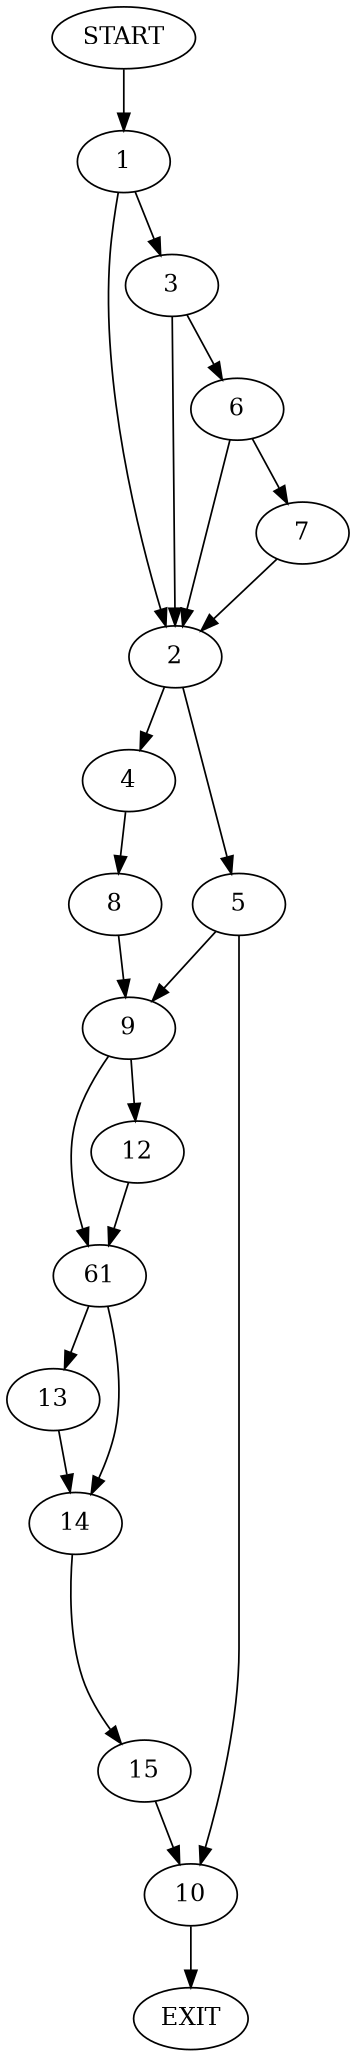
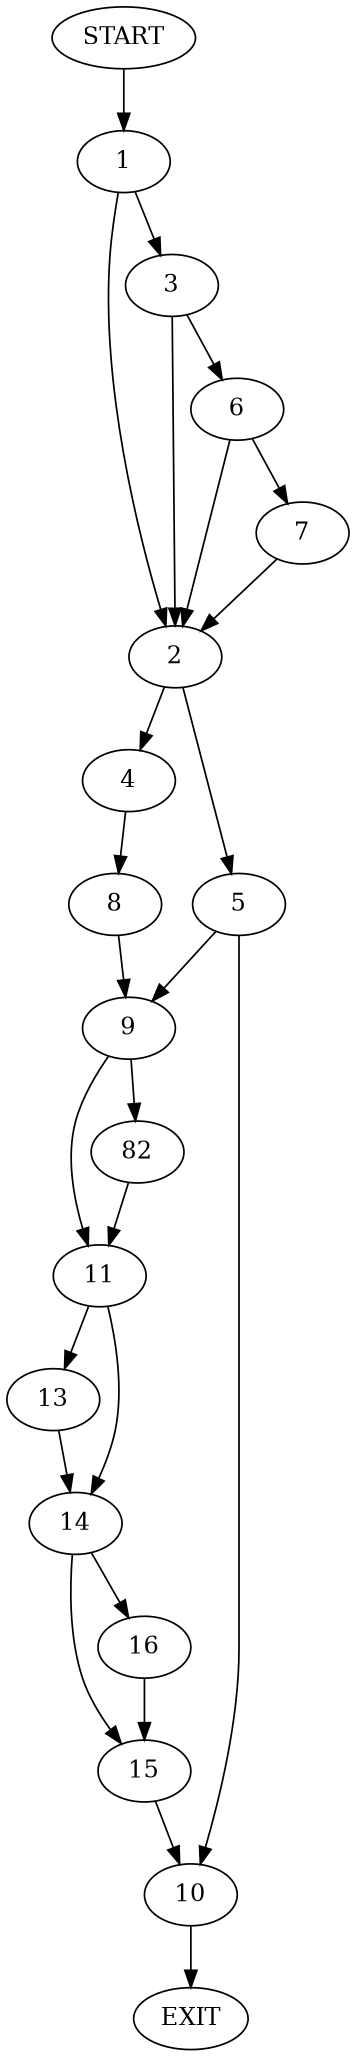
(138, 1152) -> (138, 1152)
(100, 1276) -> (100, 1276)
none -> (144, 1647)
